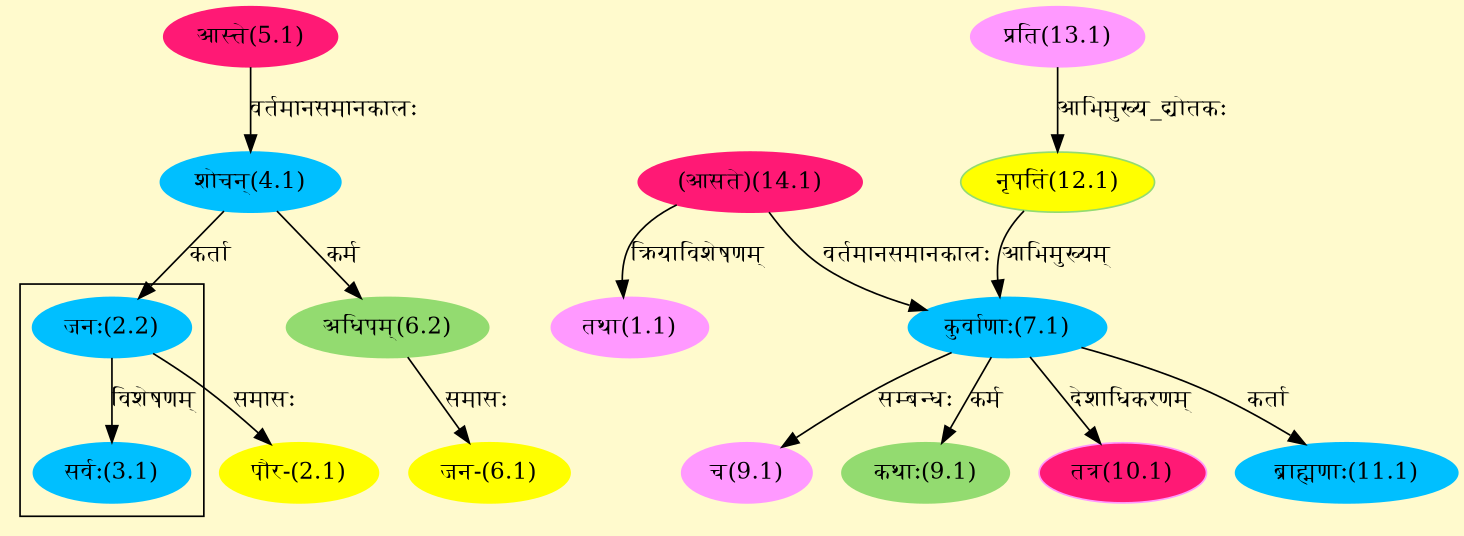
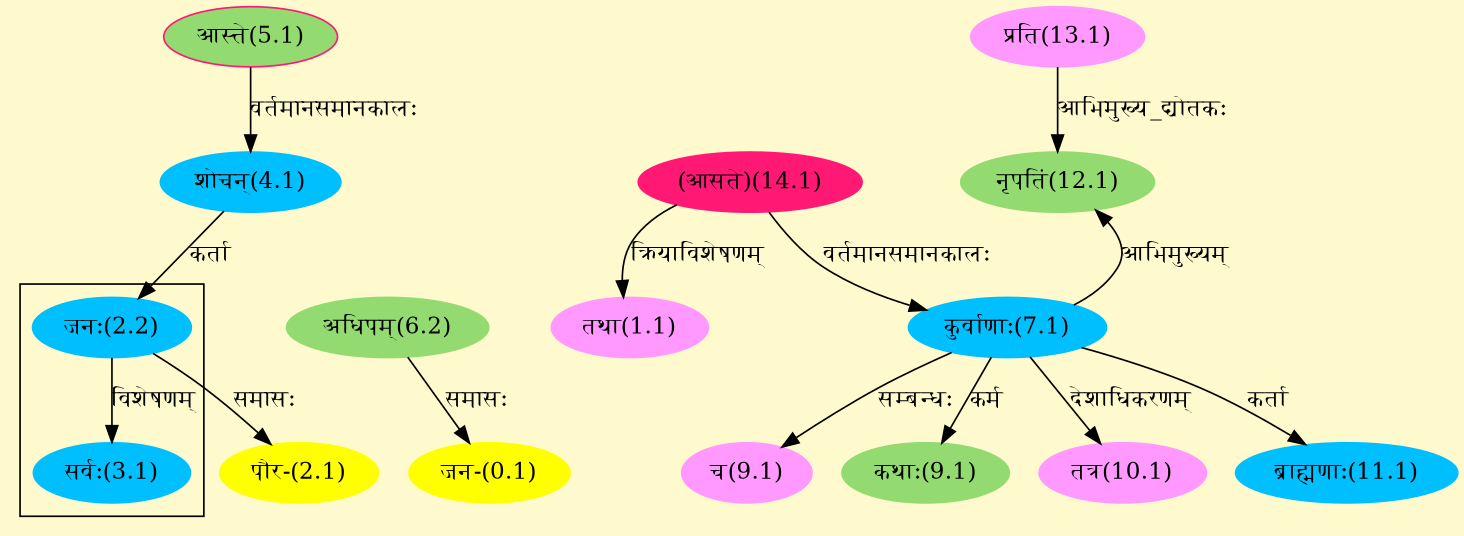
(251, 37) -> (251, 37)
(1058, 182) -> (1058, 182)
(1002, 242) -> (1115, 271)
(313, 248) -> none
(490, 473) -> (490, 473)
(1123, 473) -> (1123, 473)
